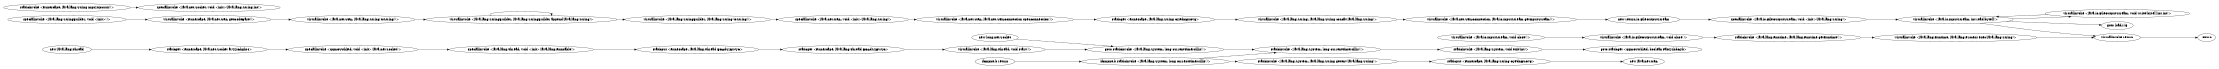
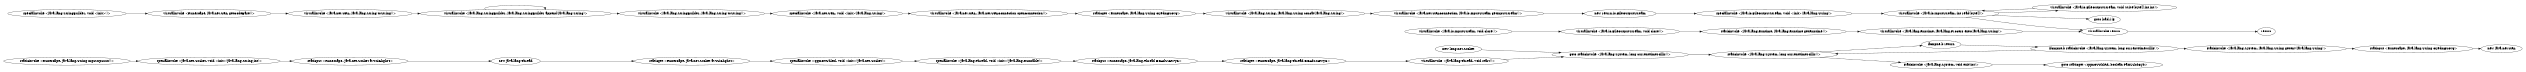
none -> (1870, 49)
none -> (350, 61)
